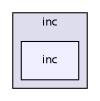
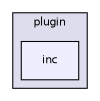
(50, 23) -> (50, 23)
